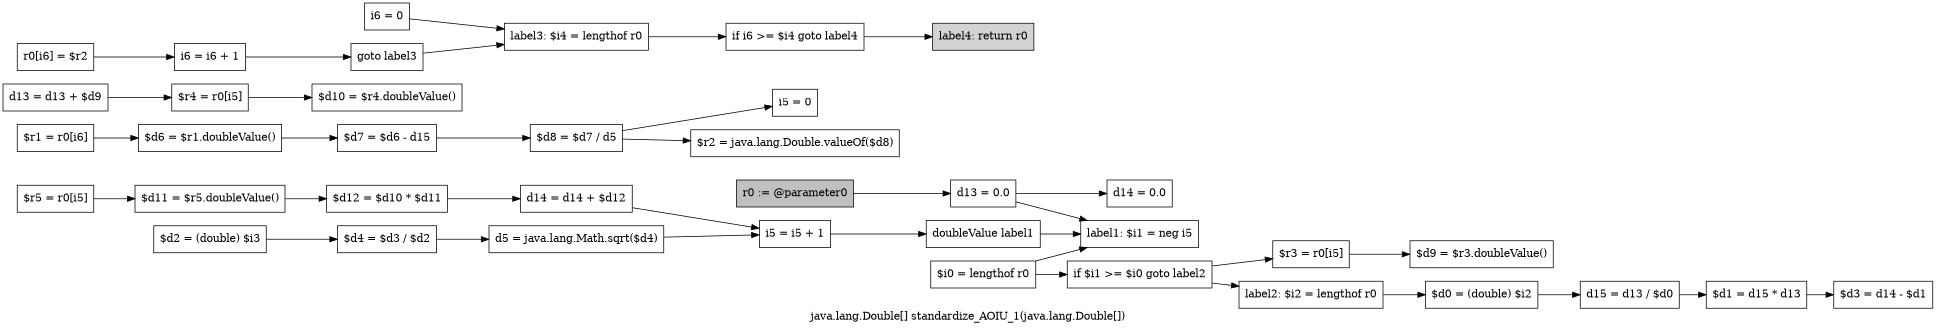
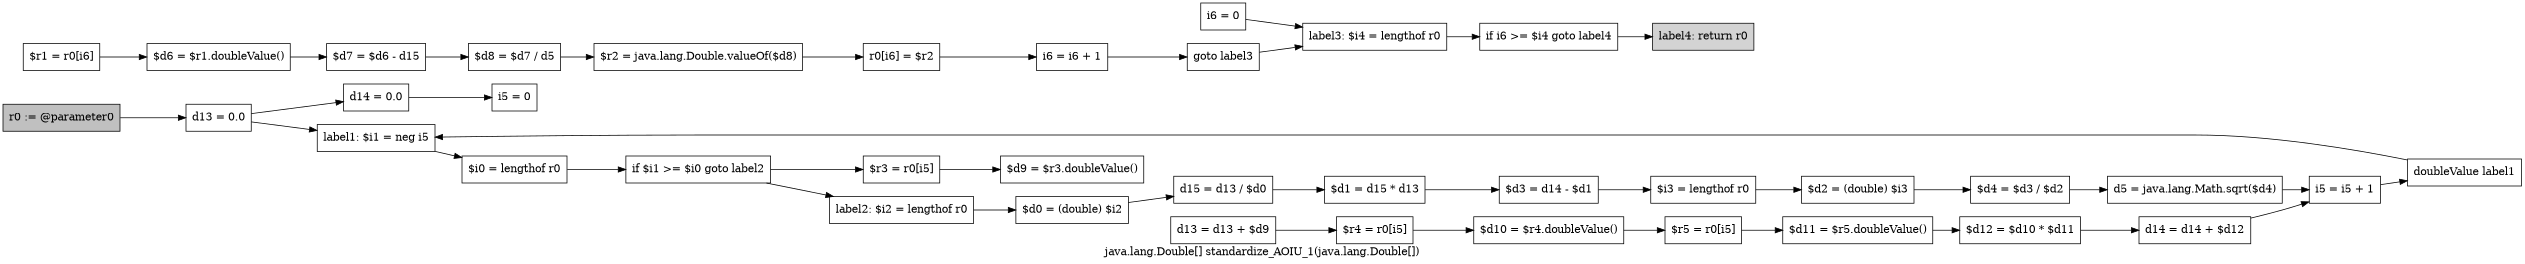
none -> (829, 57)
(694, 119) -> (447, 98)
none -> (1703, 190)
none -> (1641, 230)
(1058, 255) -> (445, 154)
